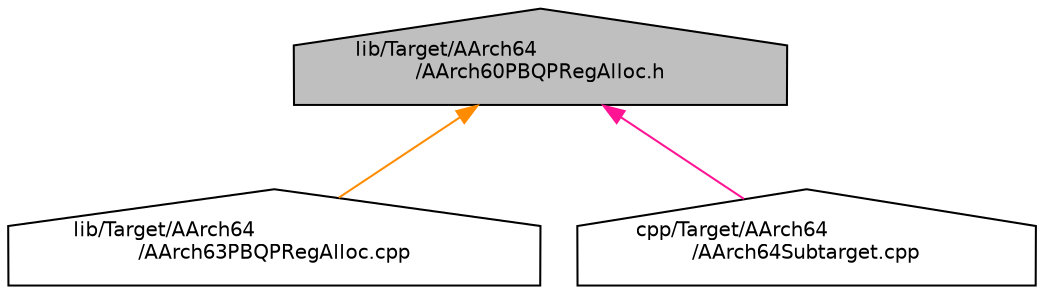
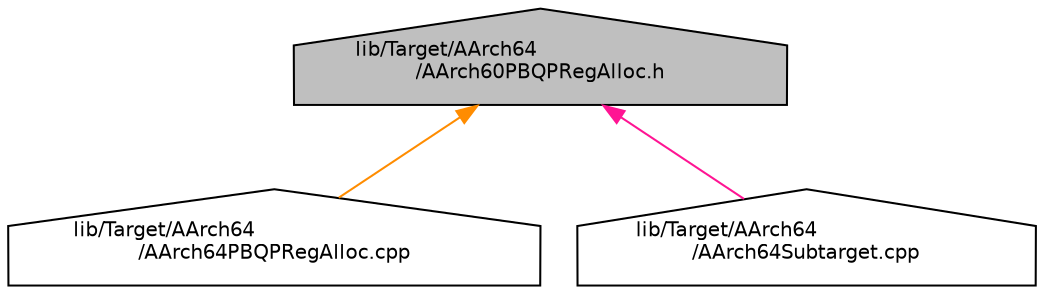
(274, 242) -> (274, 242)
(807, 242) -> (807, 242)
